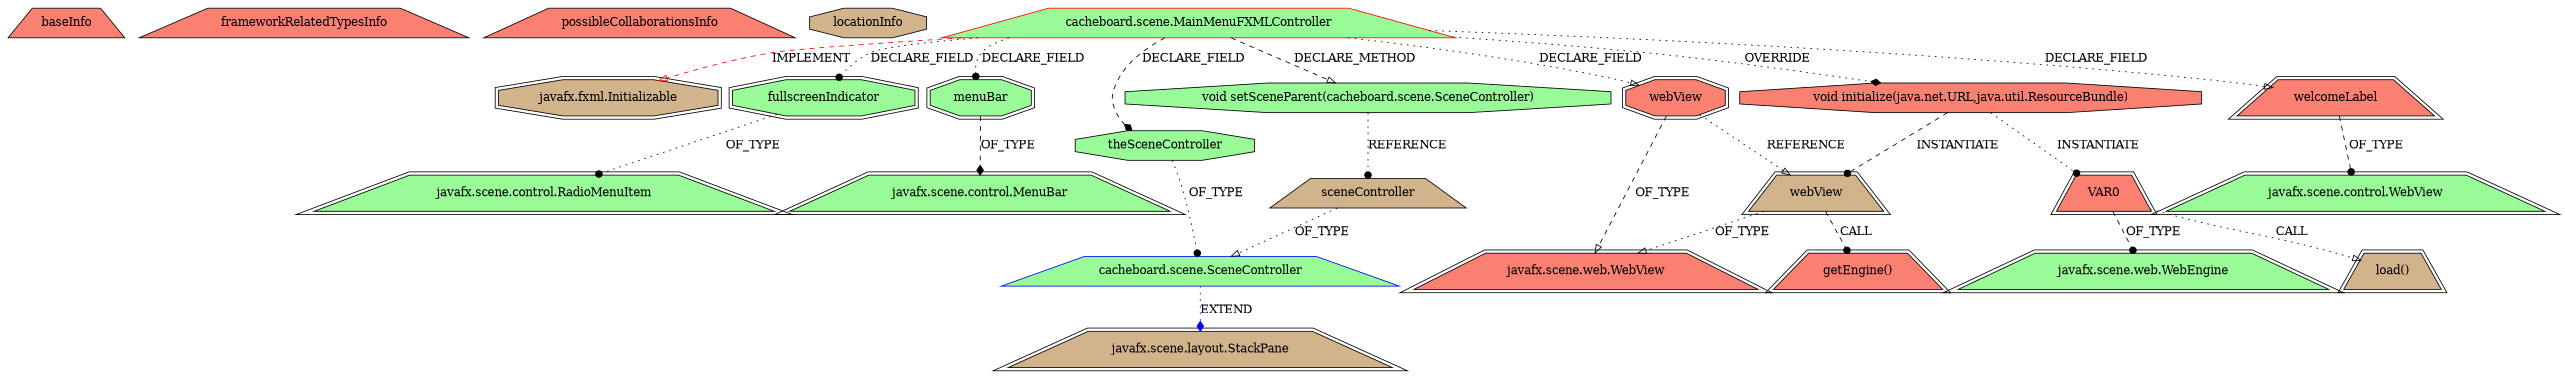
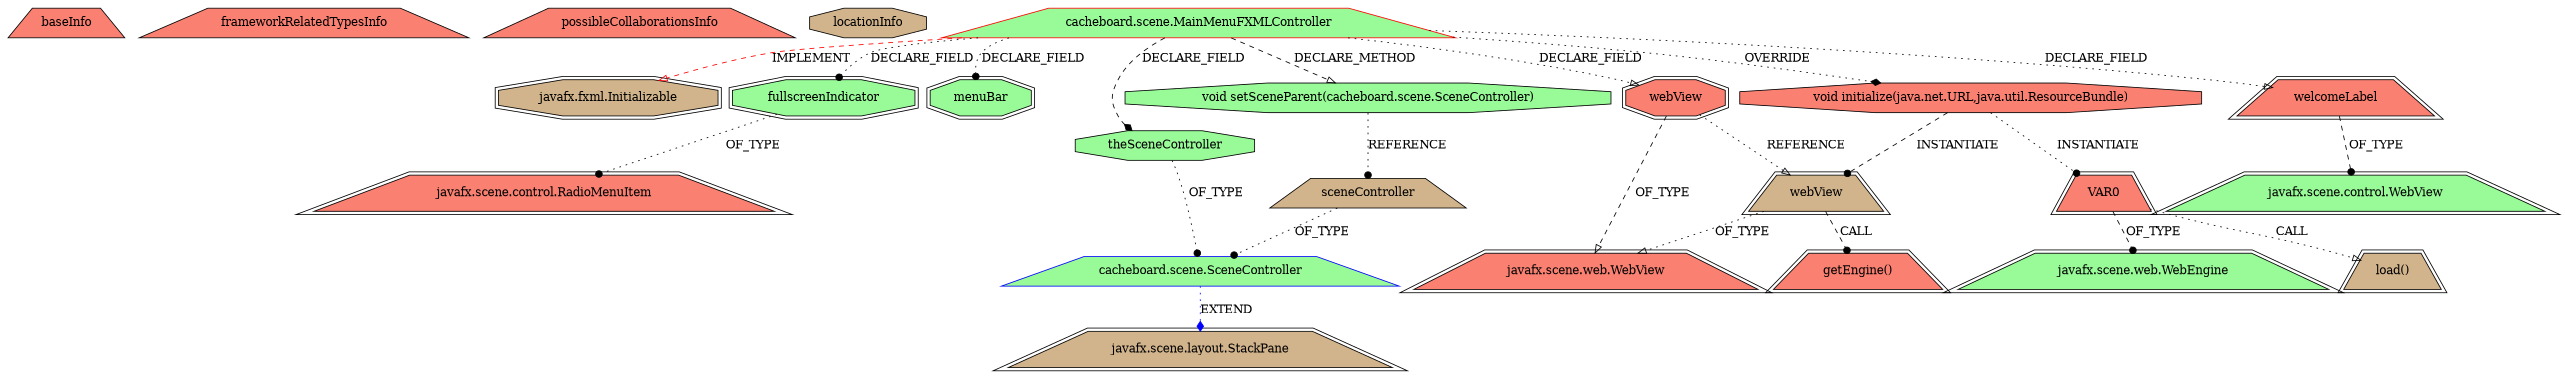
(544, 193) -> (544, 193)
(980, 193) -> none
(1287, 231) -> (1287, 231)
